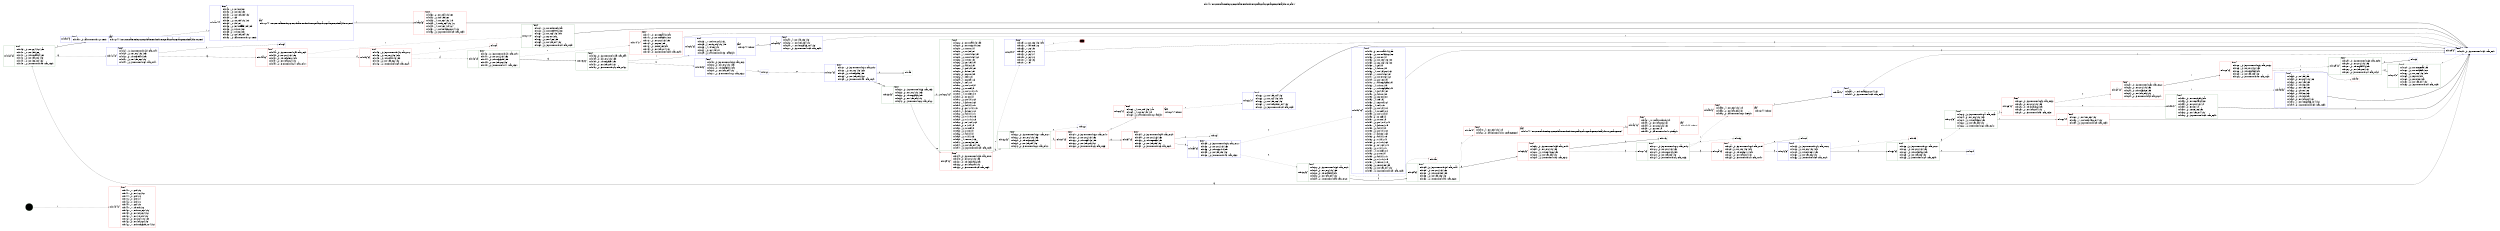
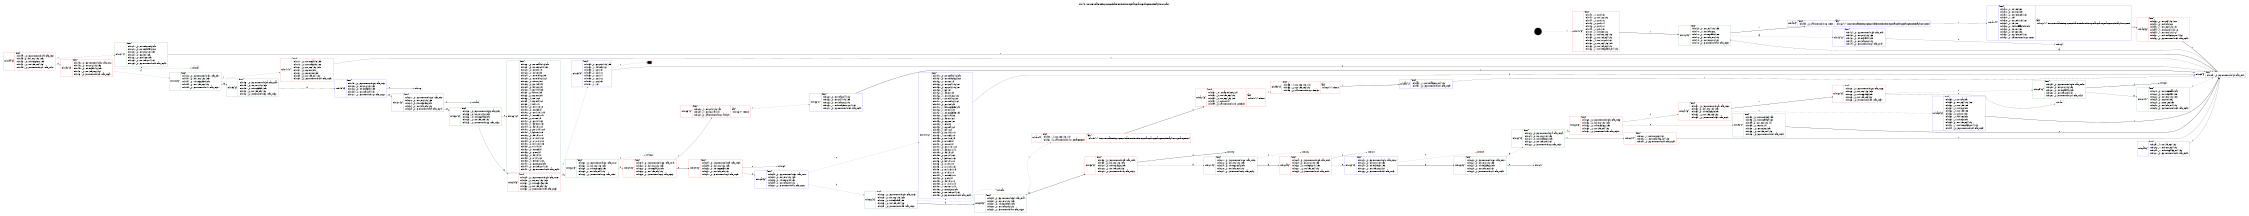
none -> (1649, 33)
(720, 47) -> none
(207, 57) -> none
(796, 73) -> (389, 96)
(1707, 131) -> (1268, 93)
